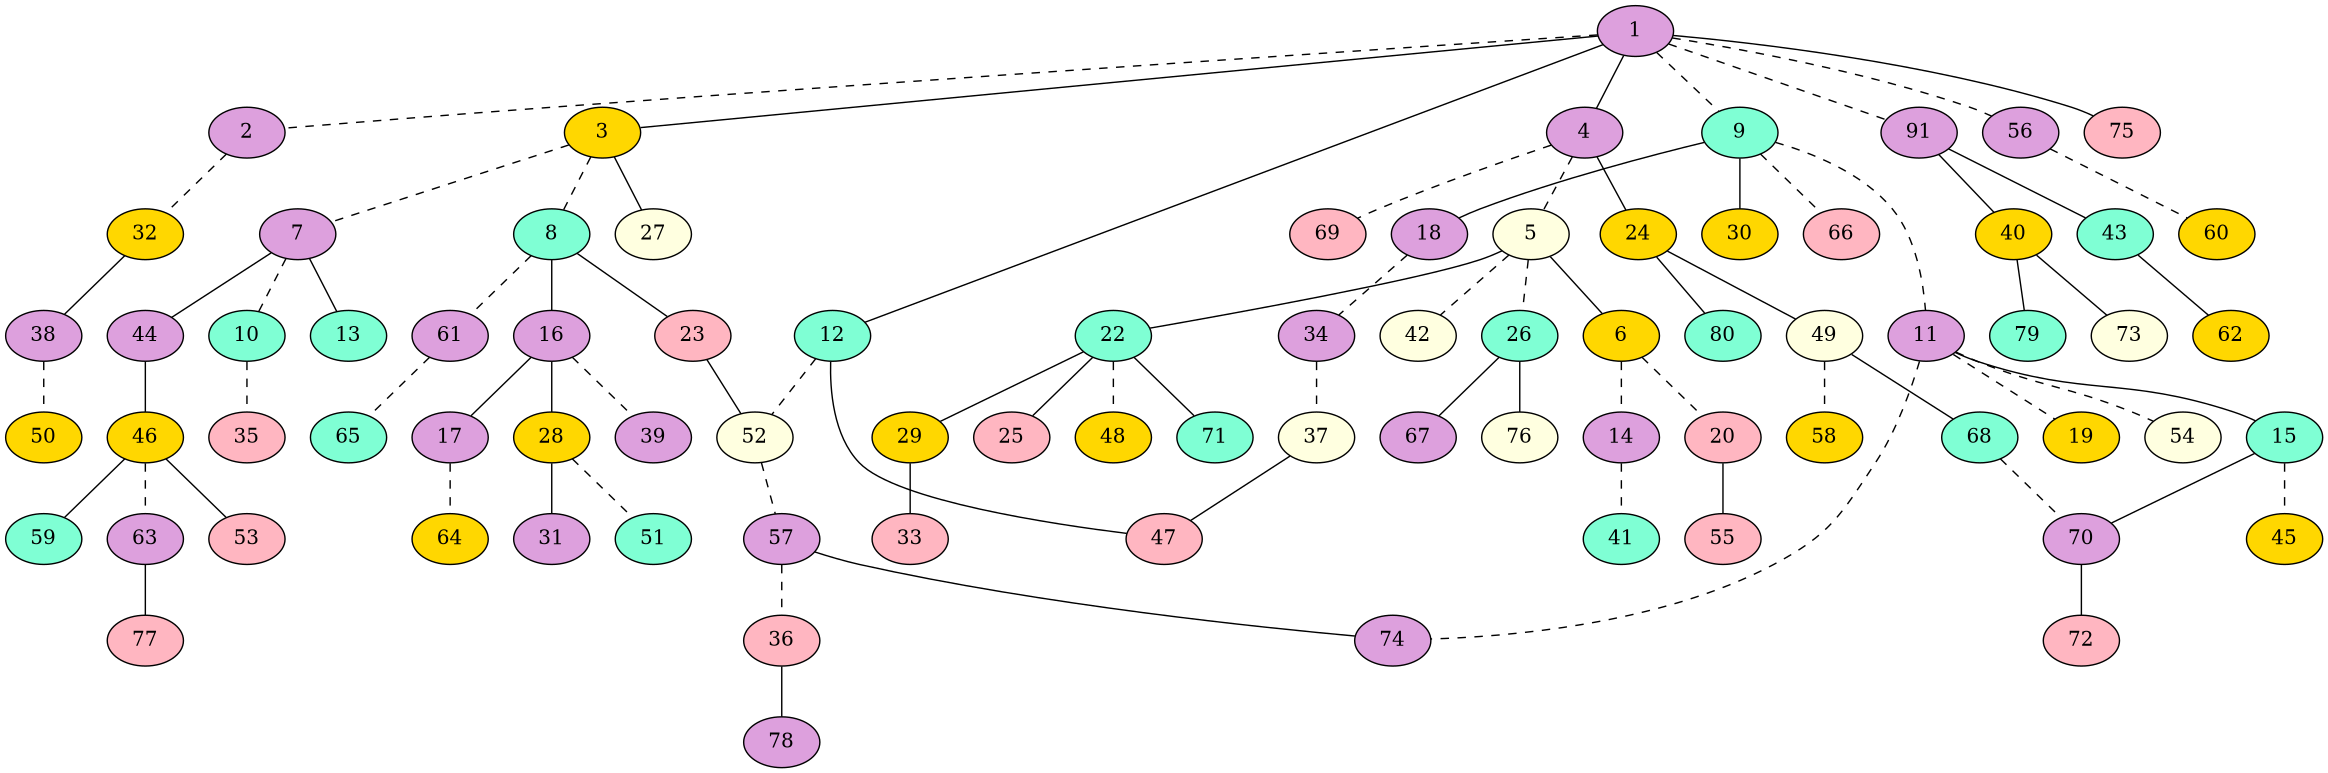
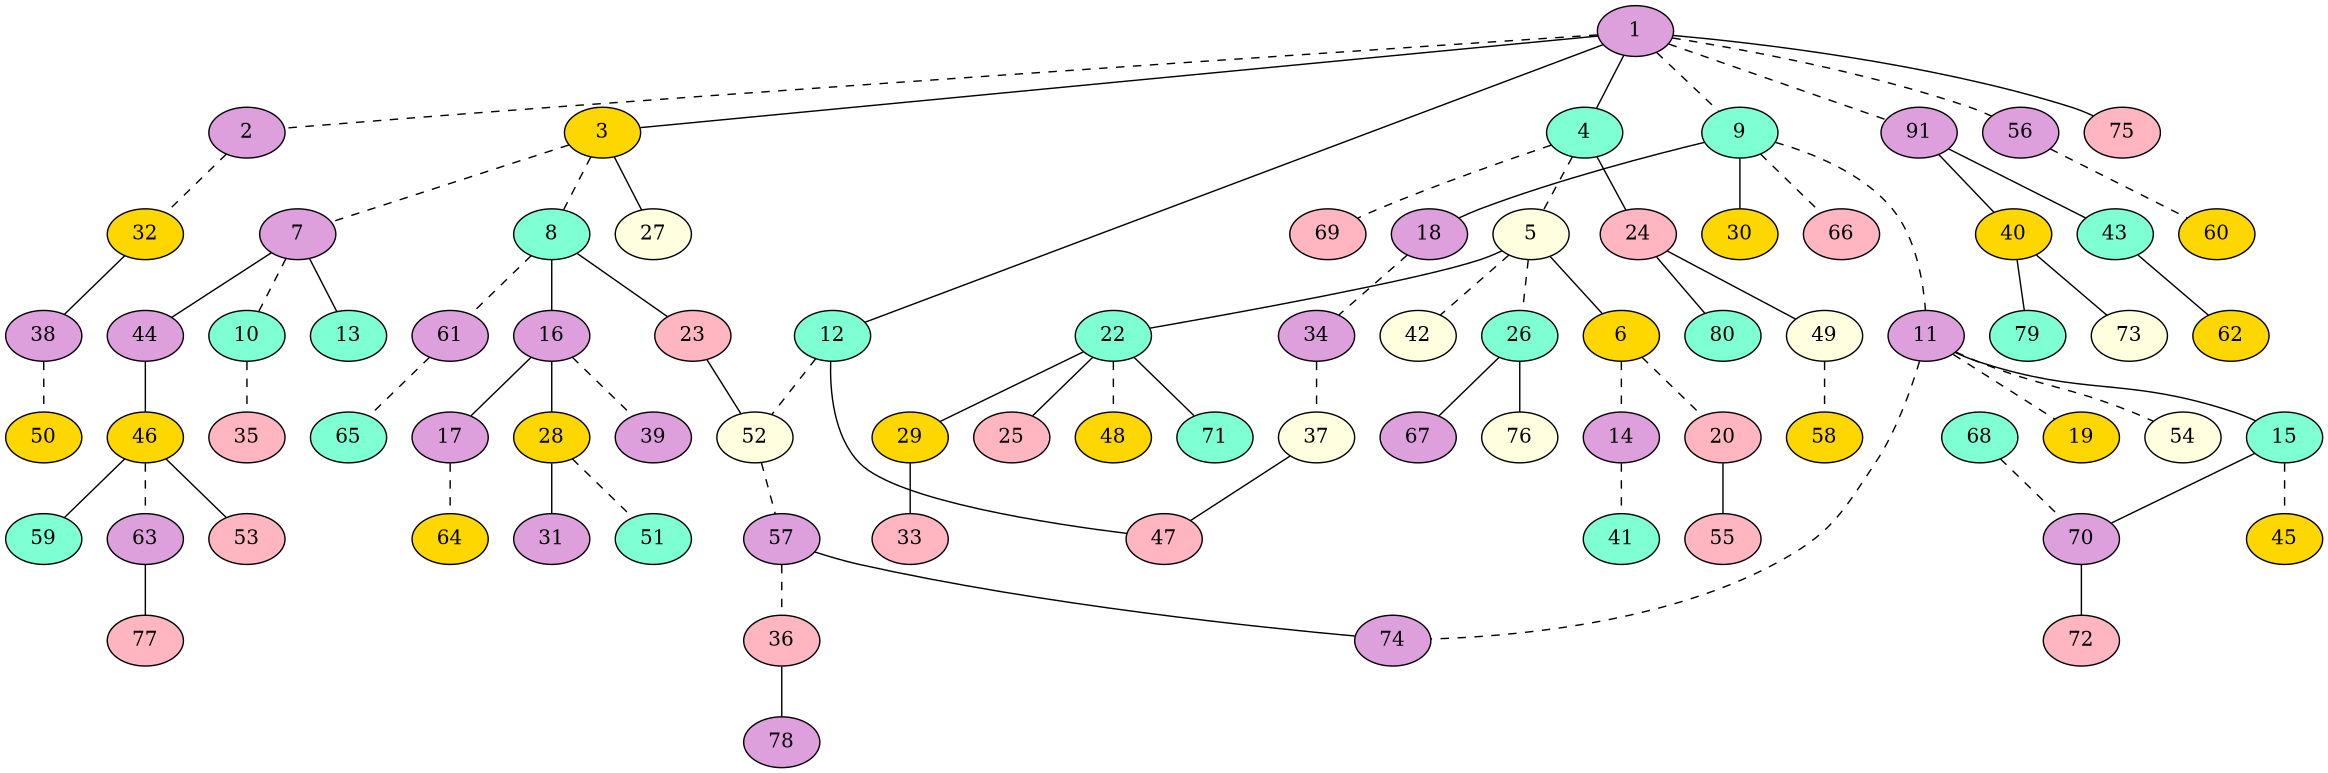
(1585, 133) -> (1585, 133)
(1638, 234) -> (1638, 234)
(1900, 385) -> none
